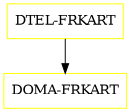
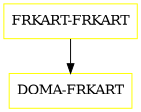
(65, 21) -> (71, 21)
